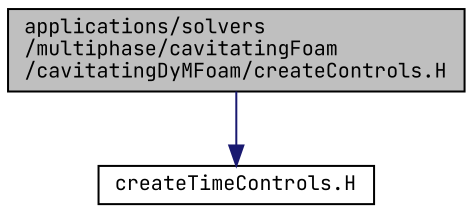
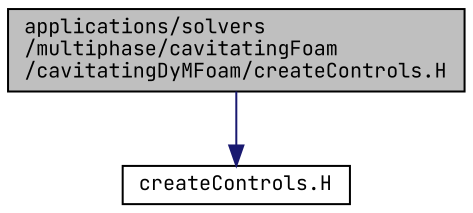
(236, 185) -> (236, 185)
